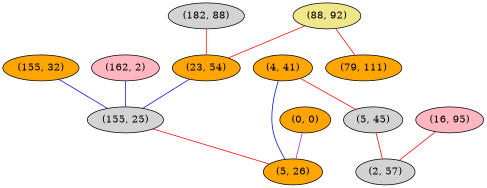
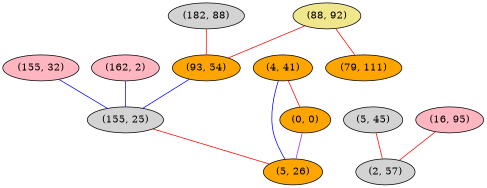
(41, 68) -> (41, 68)
(206, 68) -> (206, 68)
(328, 94) -> (294, 94)
